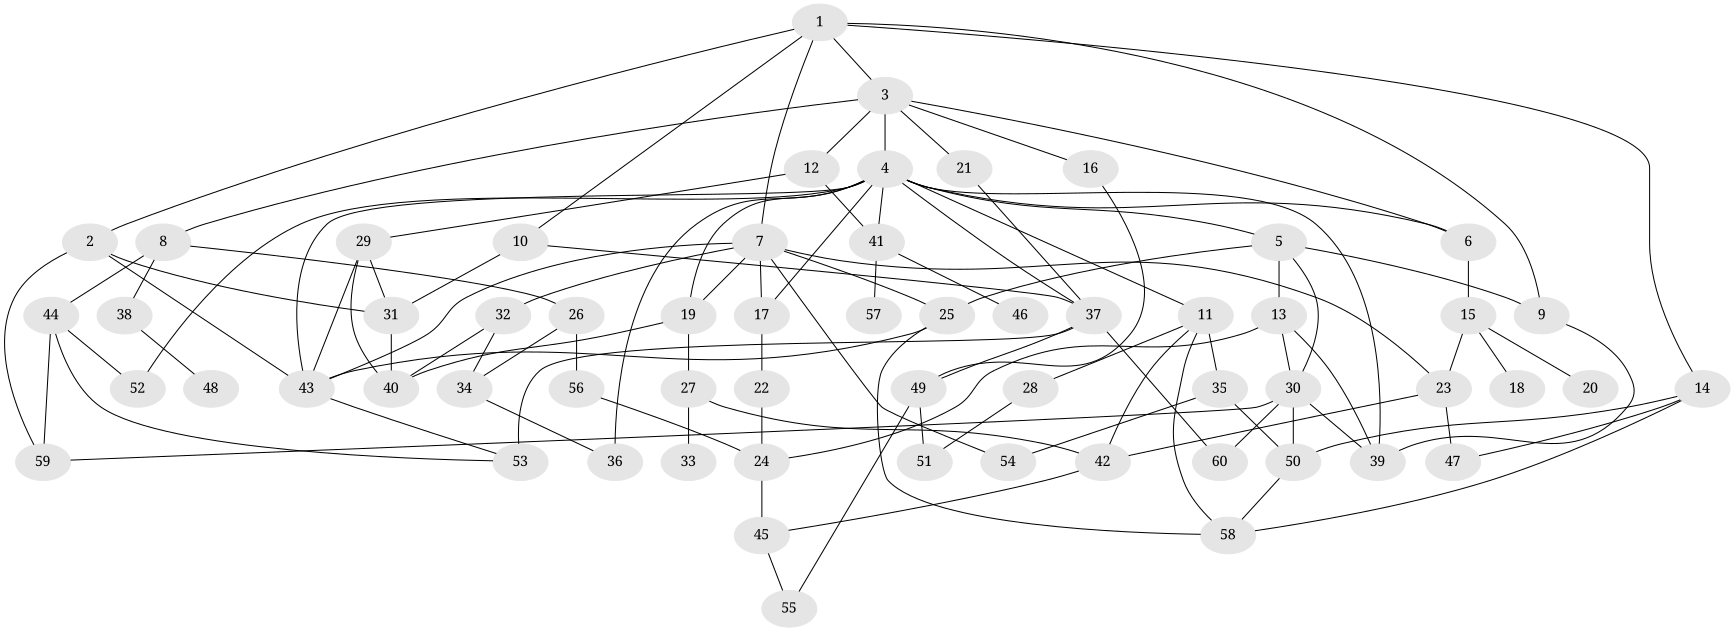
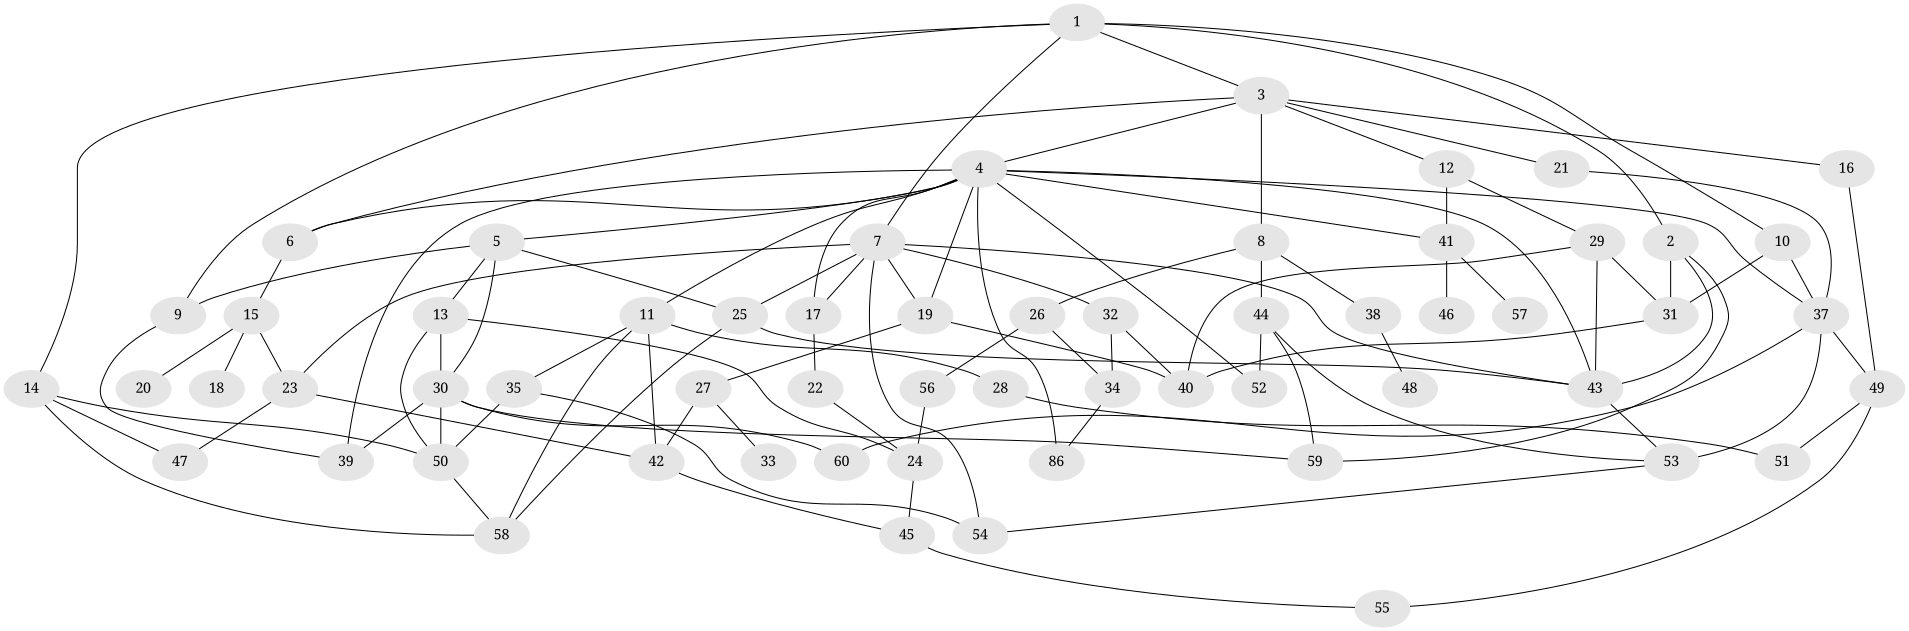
(1339, 383) -> (401, 389)
(615, 462) -> (1057, 462)
none -> (1326, 499)
